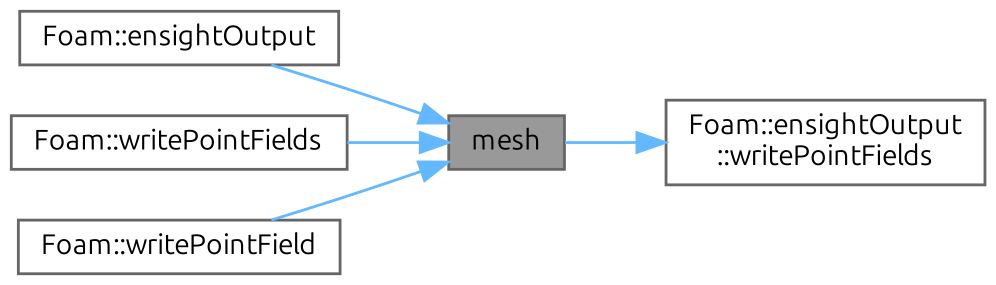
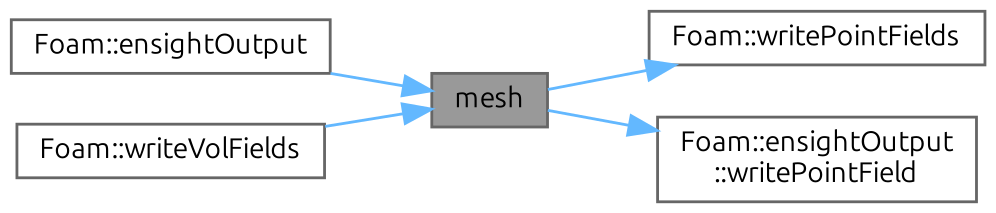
(384, 143) -> (597, 80)
(825, 143) -> (817, 159)
(179, 247) -> (171, 151)
